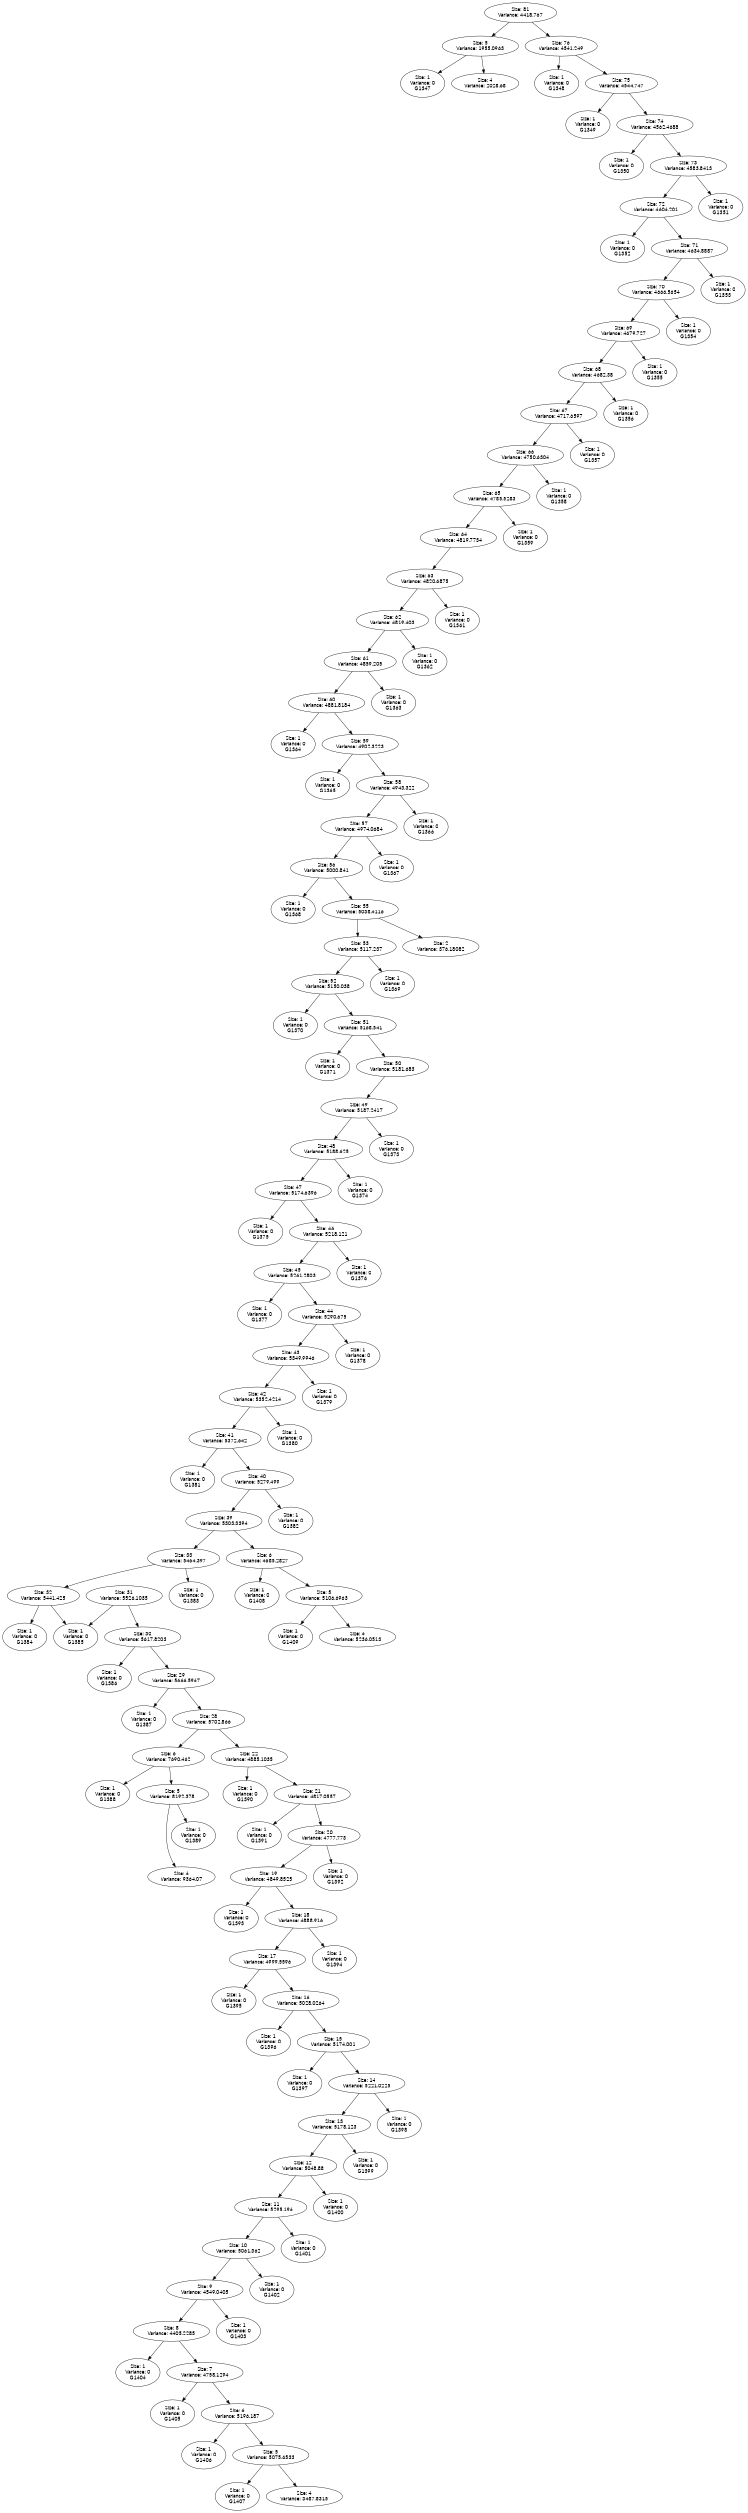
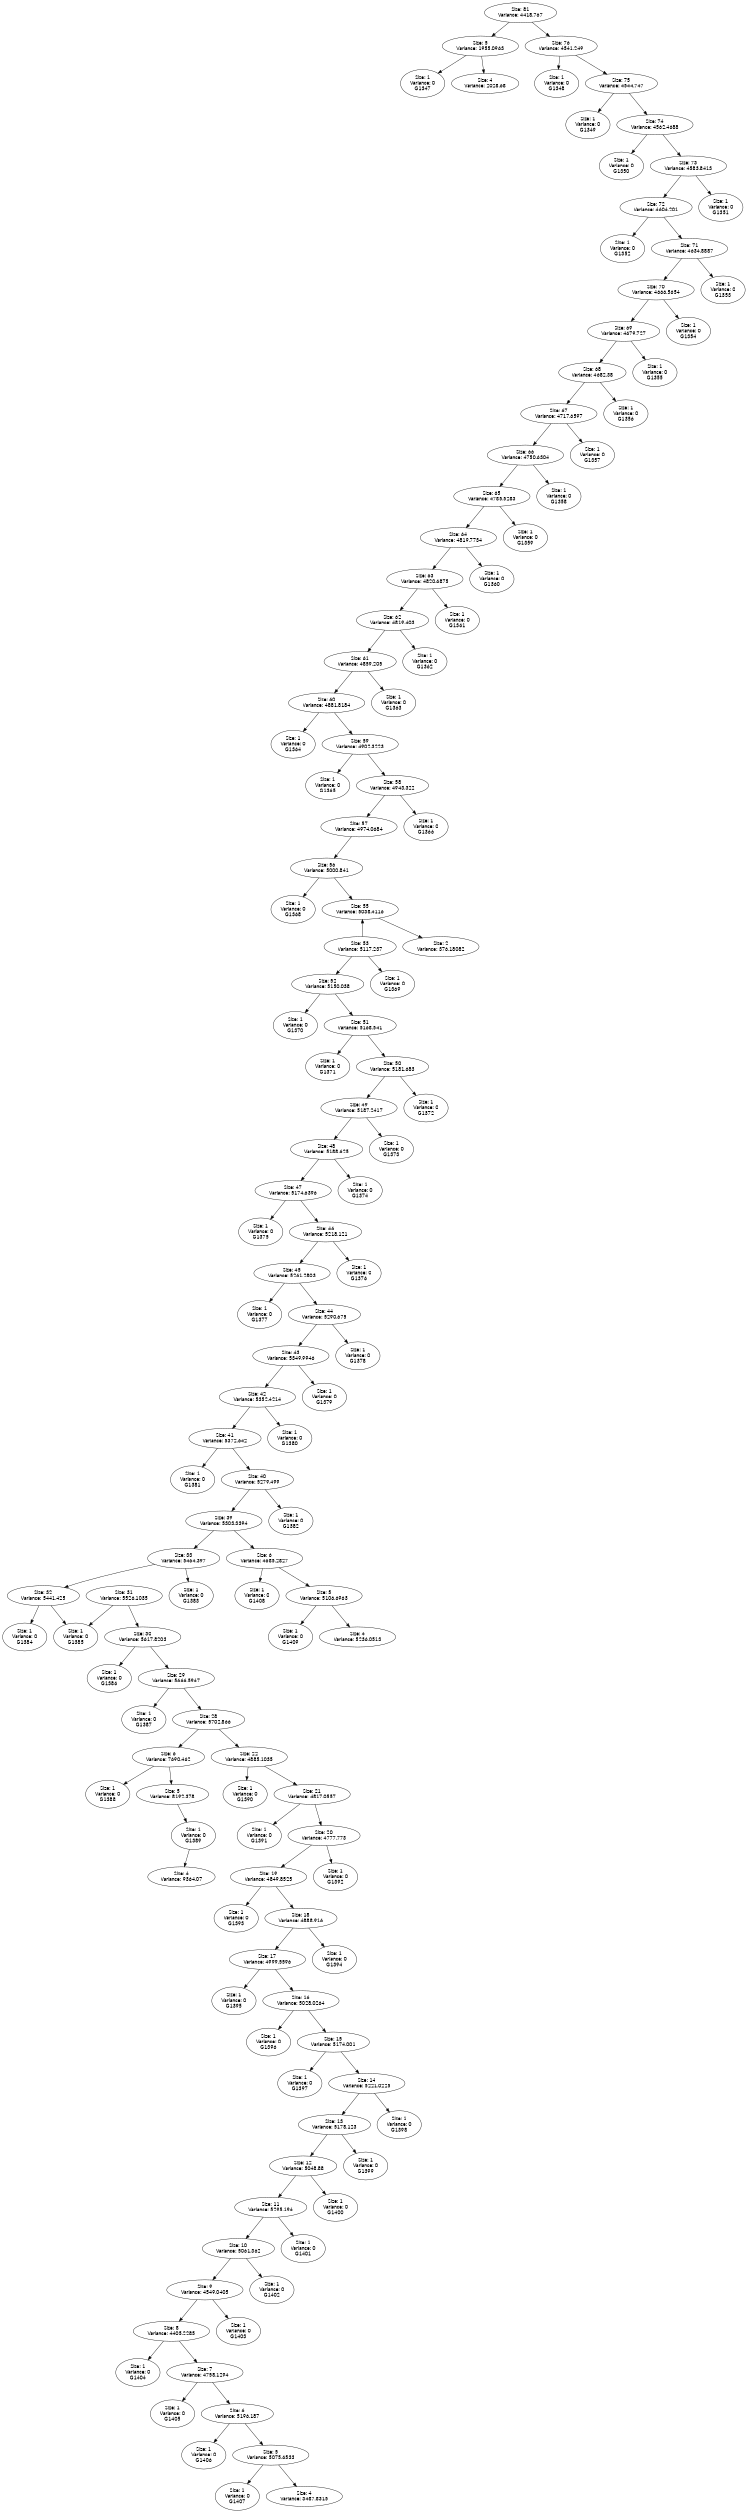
none -> (492, 579)
(391, 868) -> none
(358, 926) -> (363, 930)
none -> (426, 1108)
(166, 1834) -> (187, 1856)
